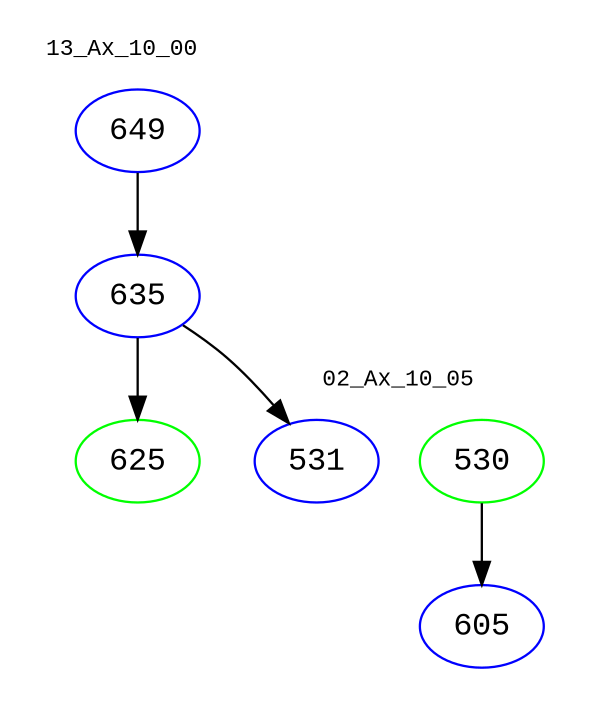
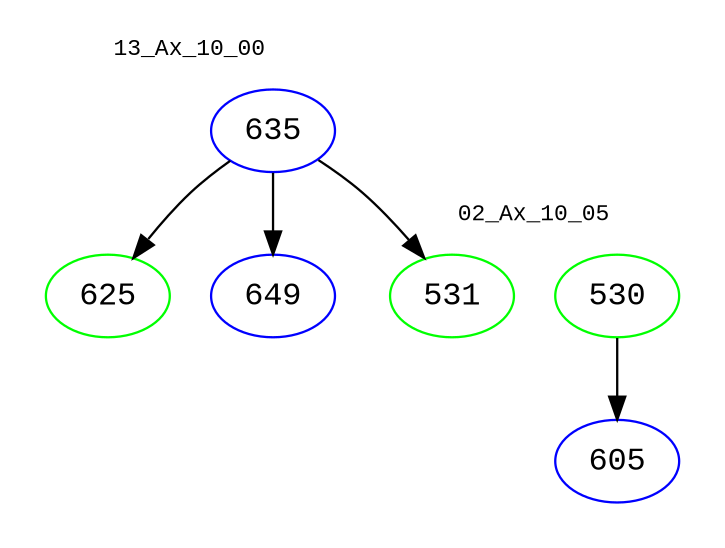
(138, 202) -> (273, 202)
(317, 461) -> (452, 296)
